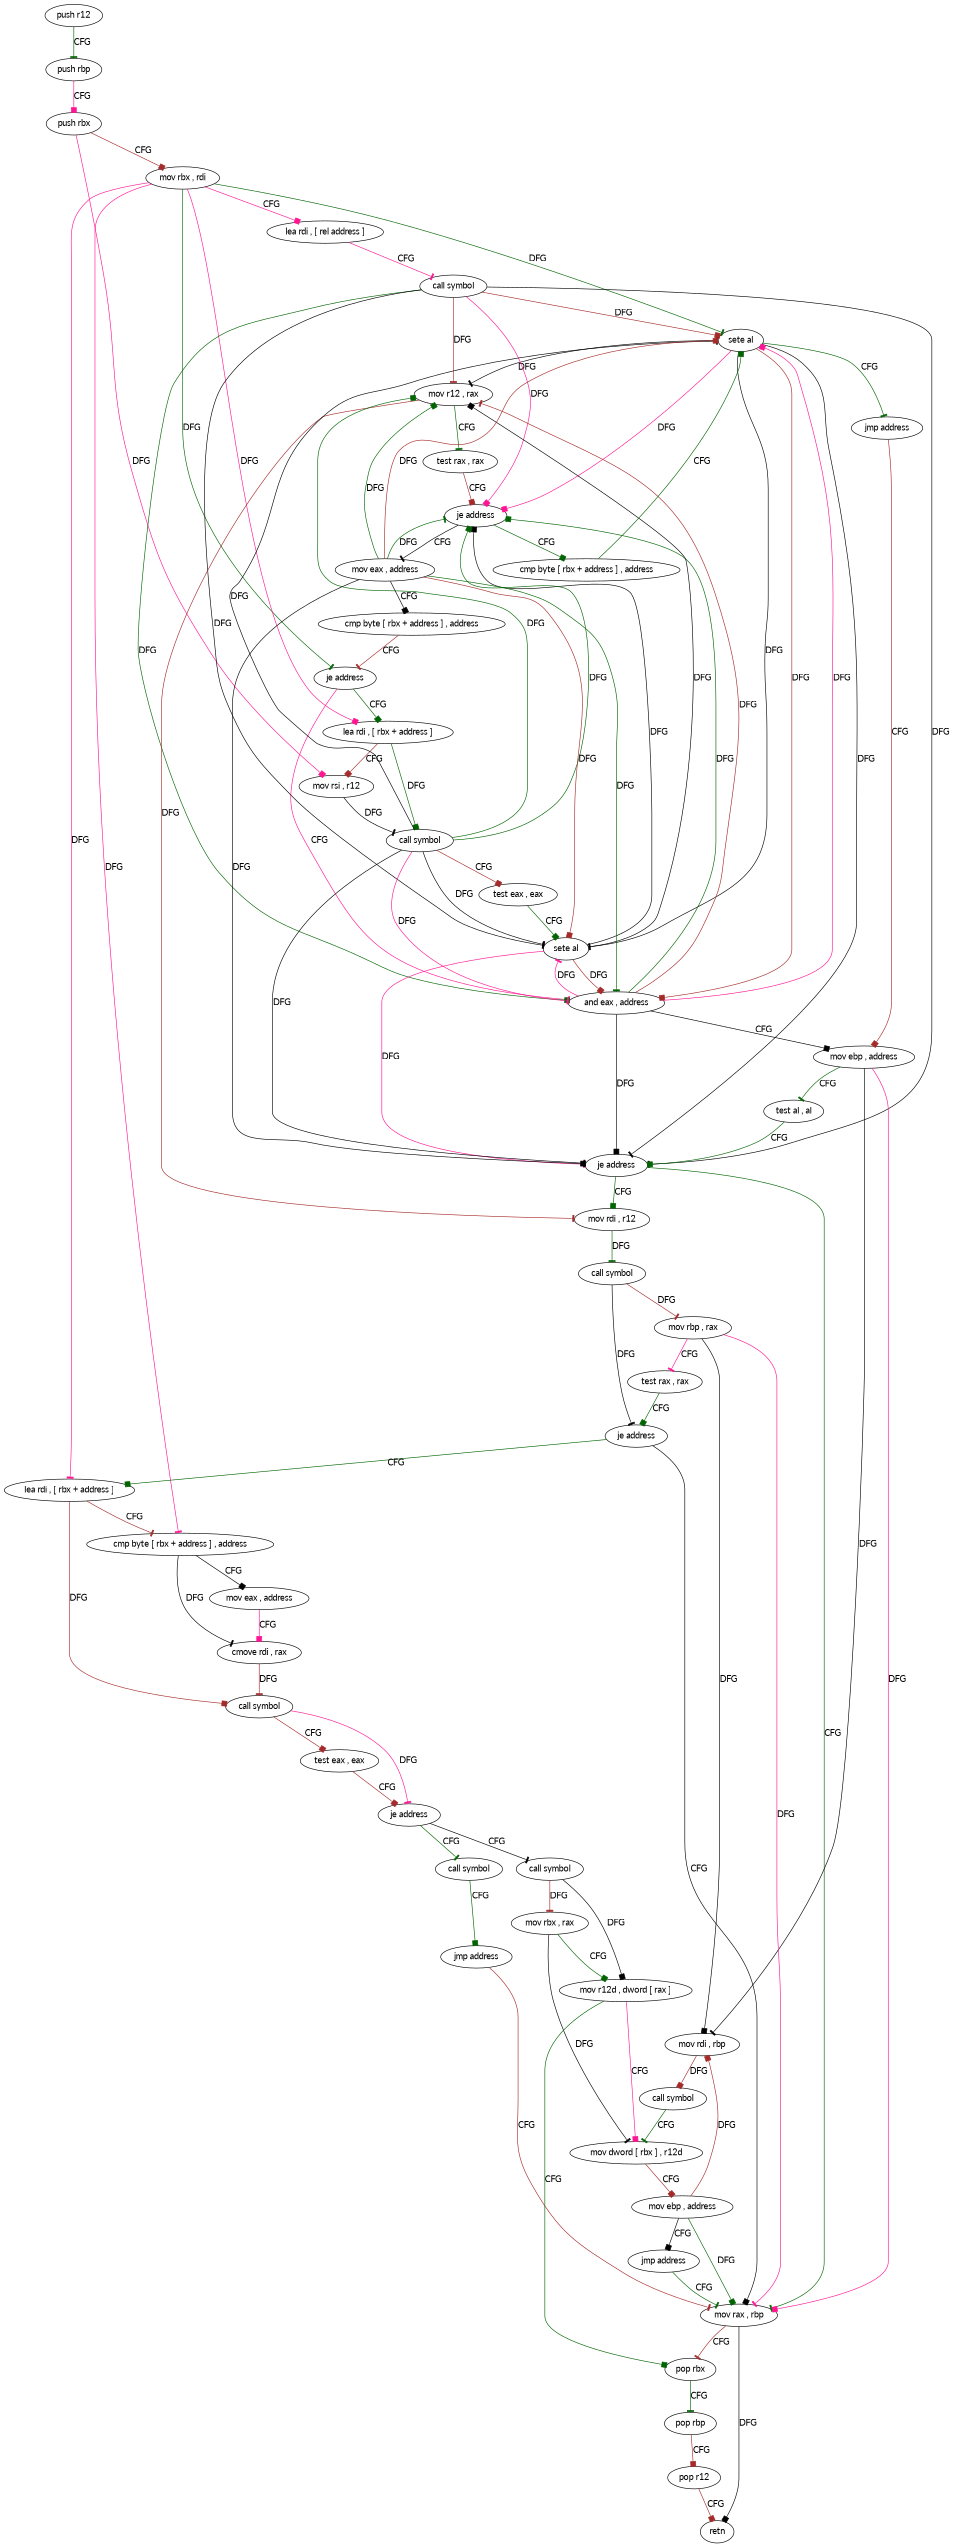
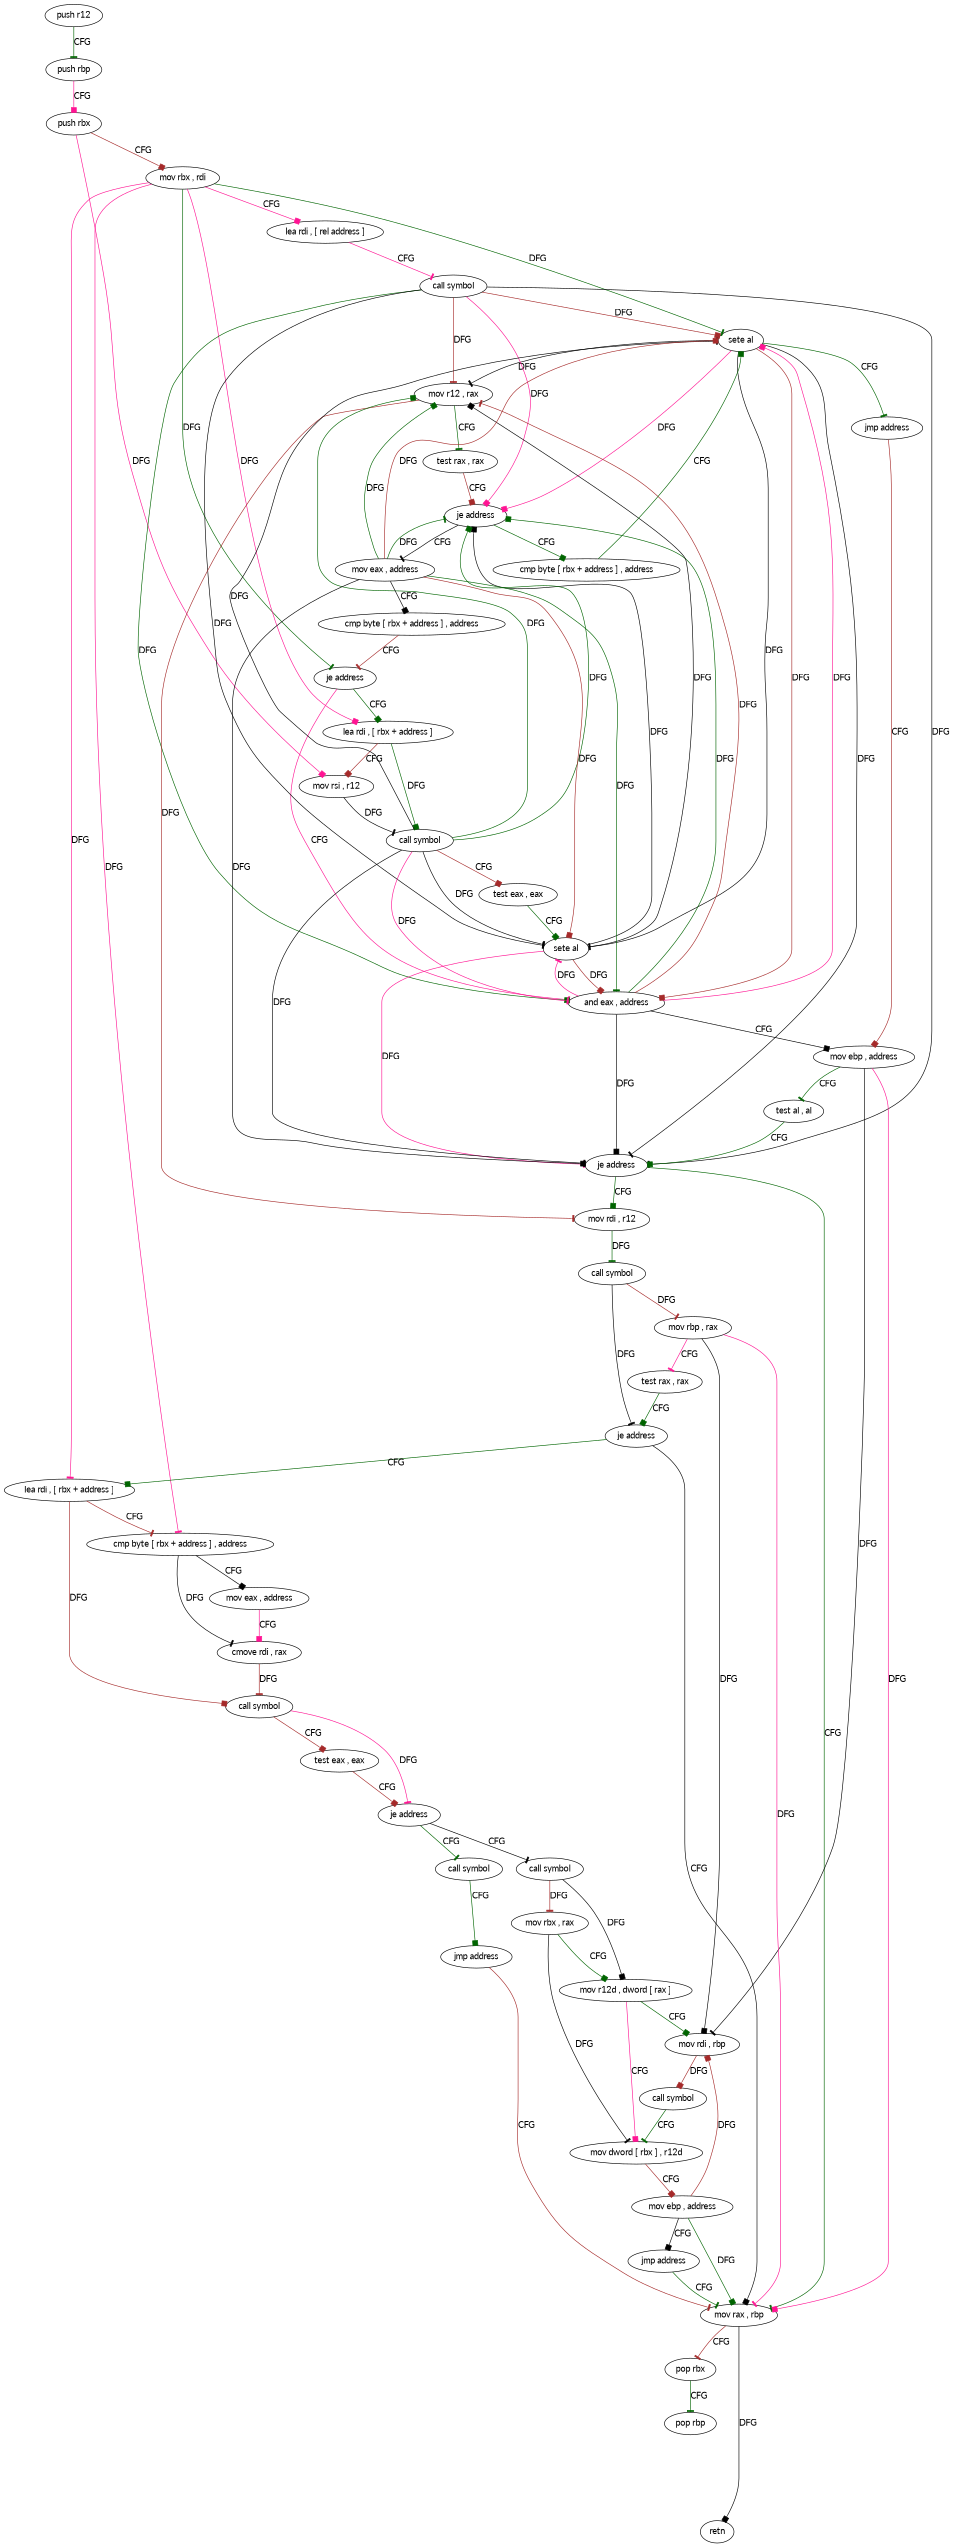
(545, 2199) -> (662, 2016)
(694, 2478) -> none
